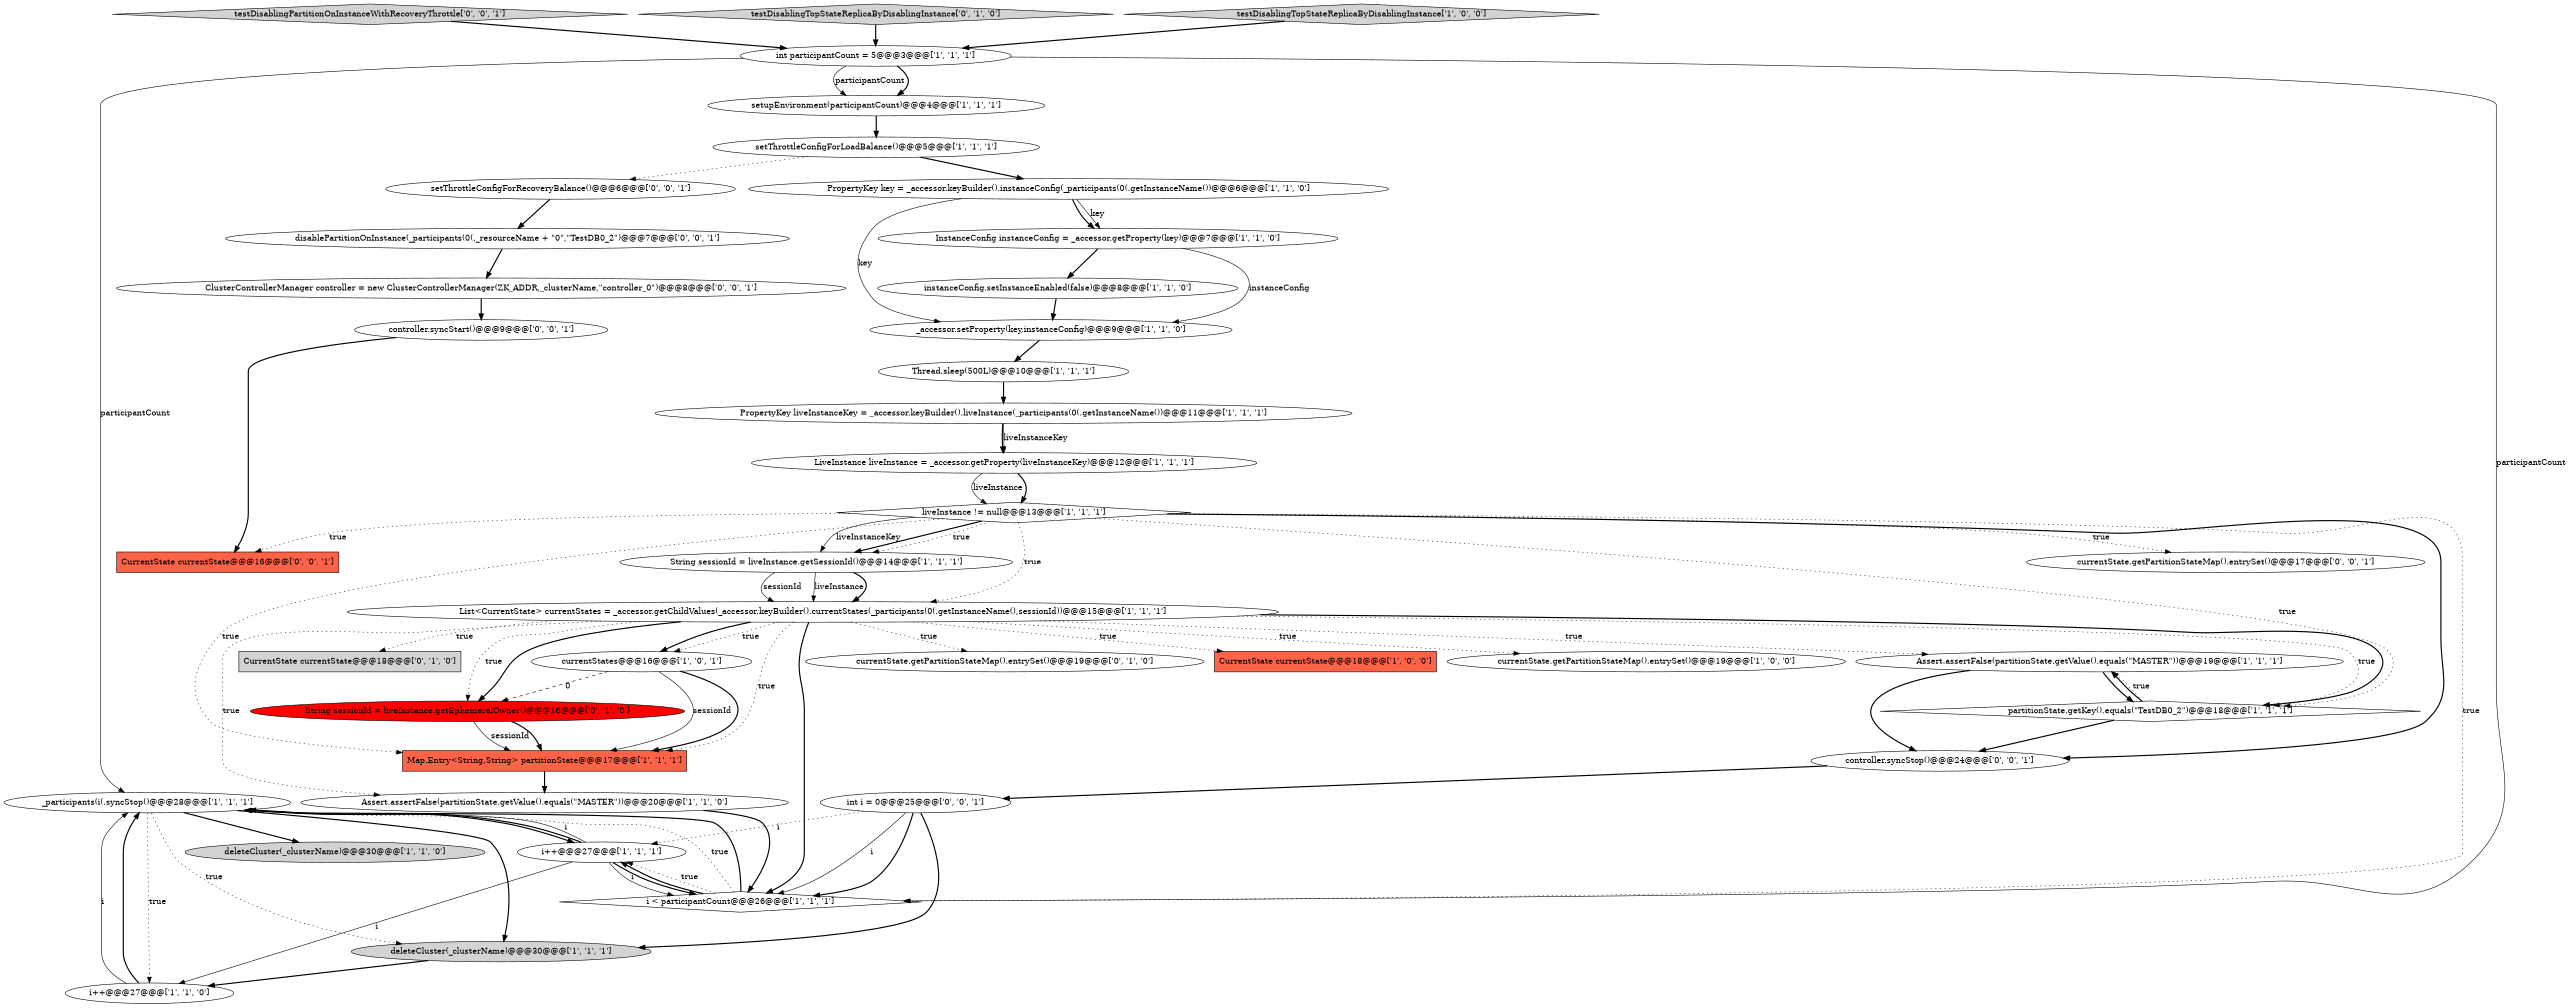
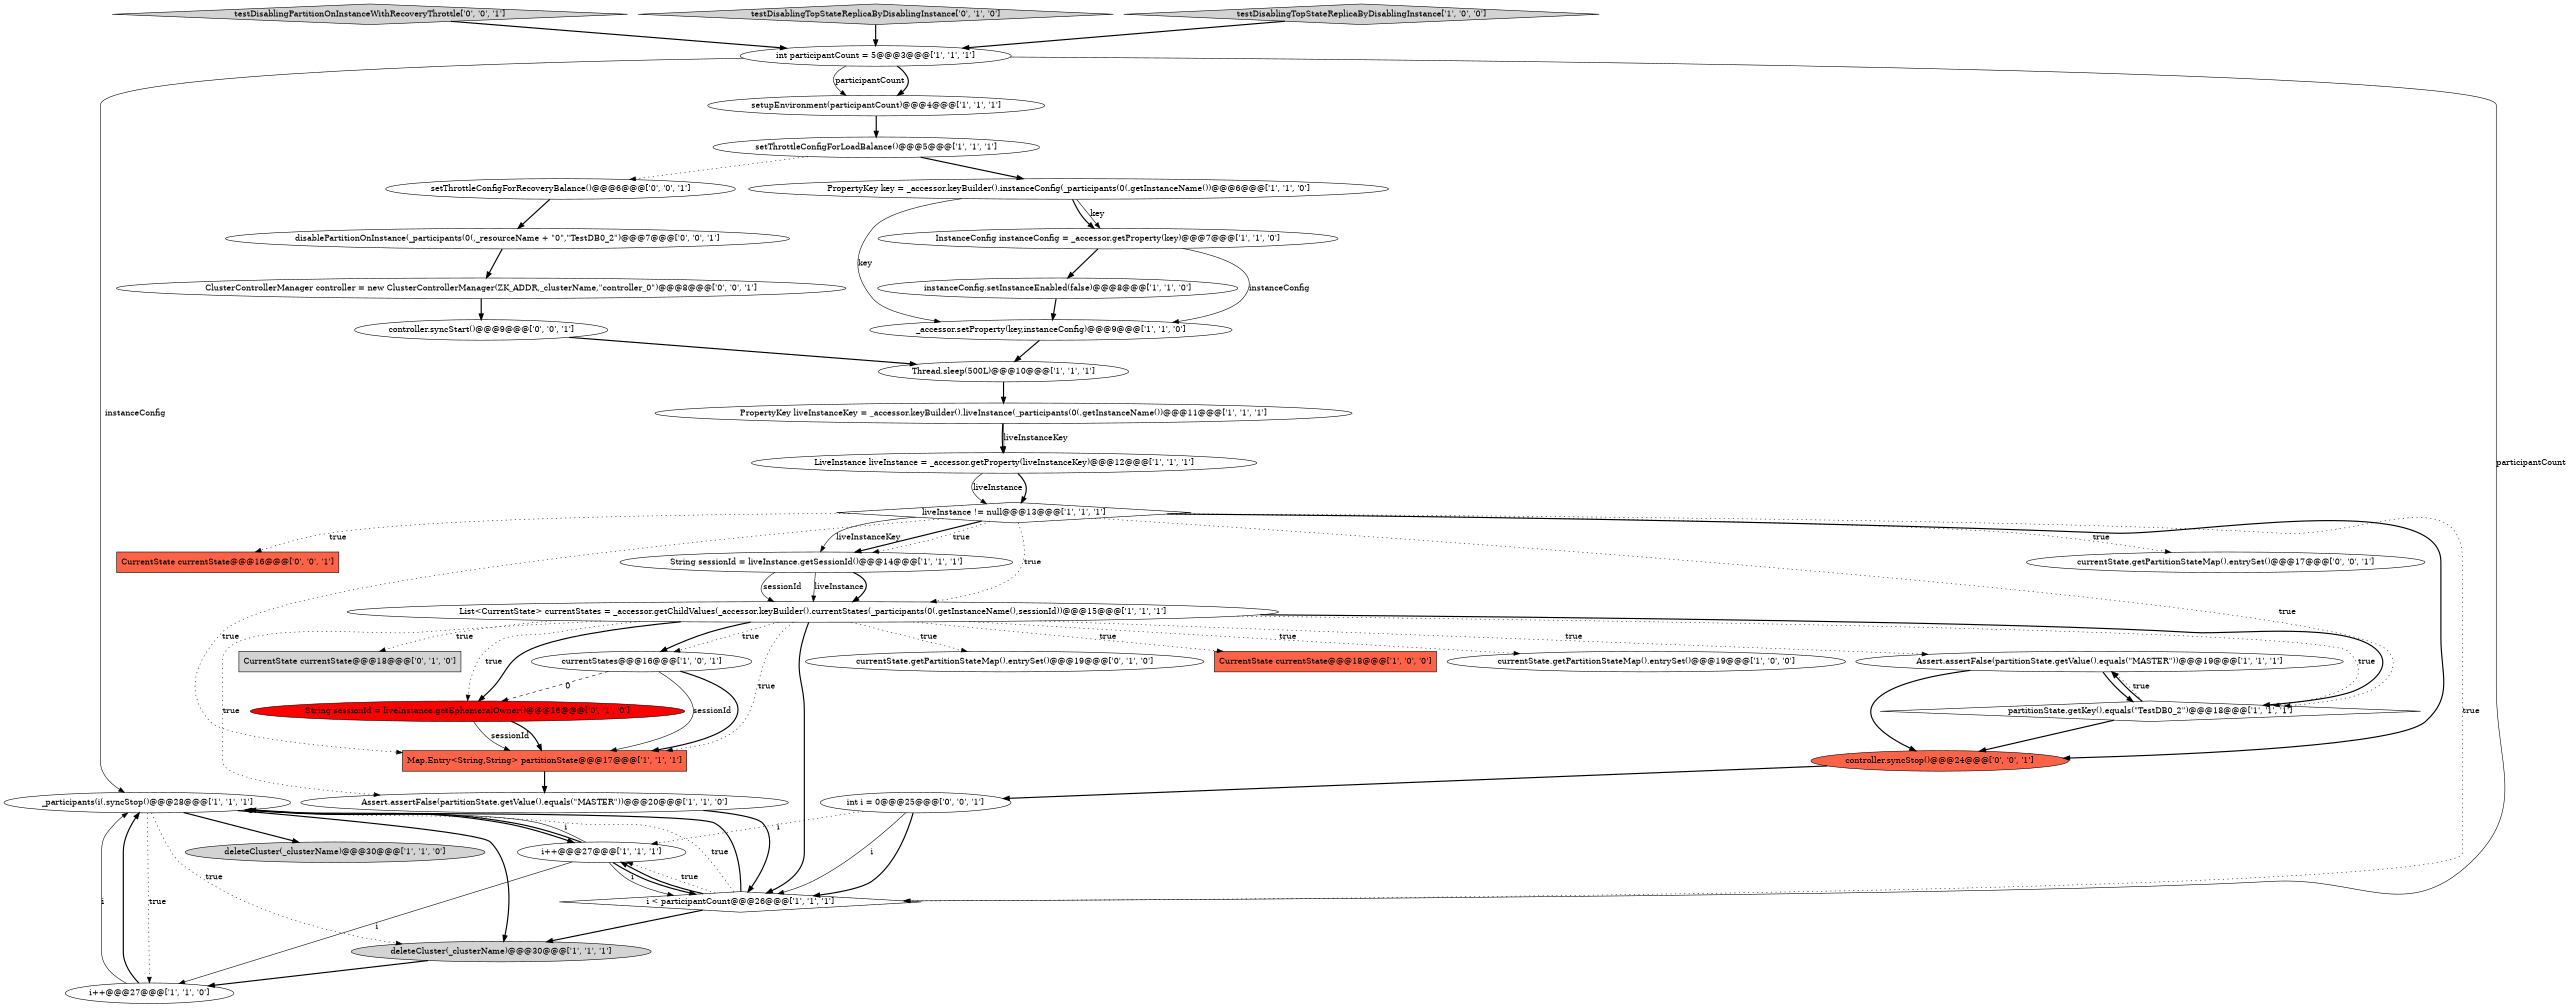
(248, 383) -> (740, 351)
(135, 413) -> (135, 413)
(1940, 761) -> (1940, 761)
(840, 934) -> (628, 925)
